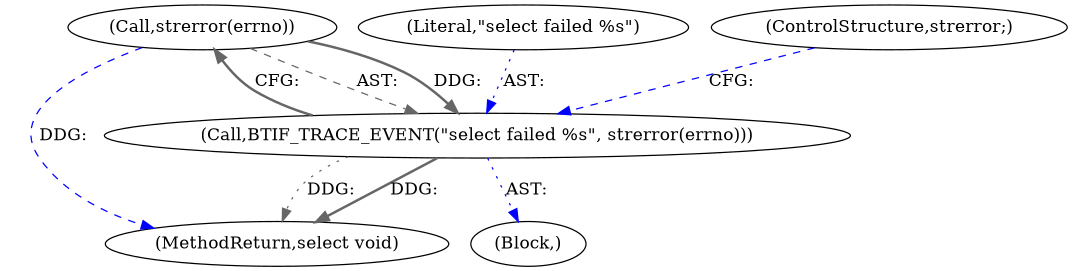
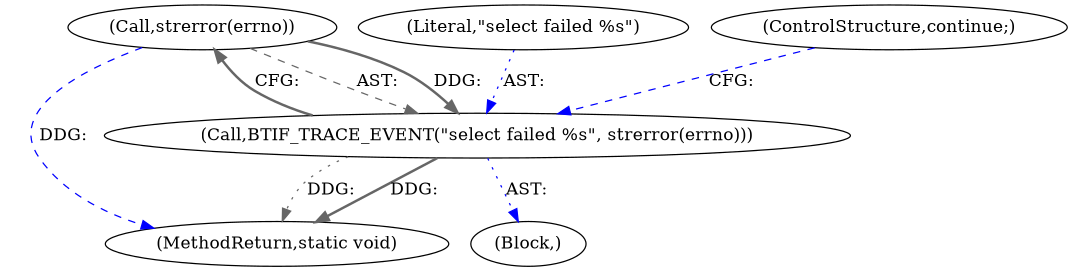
(889, 27) -> (889, 27)
(277, 244) -> (277, 244)
